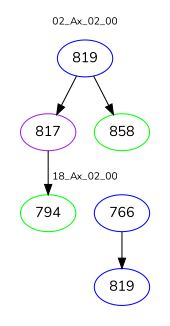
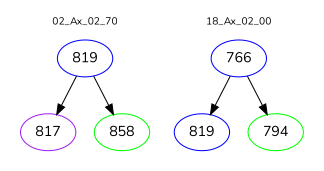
(85, 22) -> (85, 22)
(48, 173) -> (255, 91)
